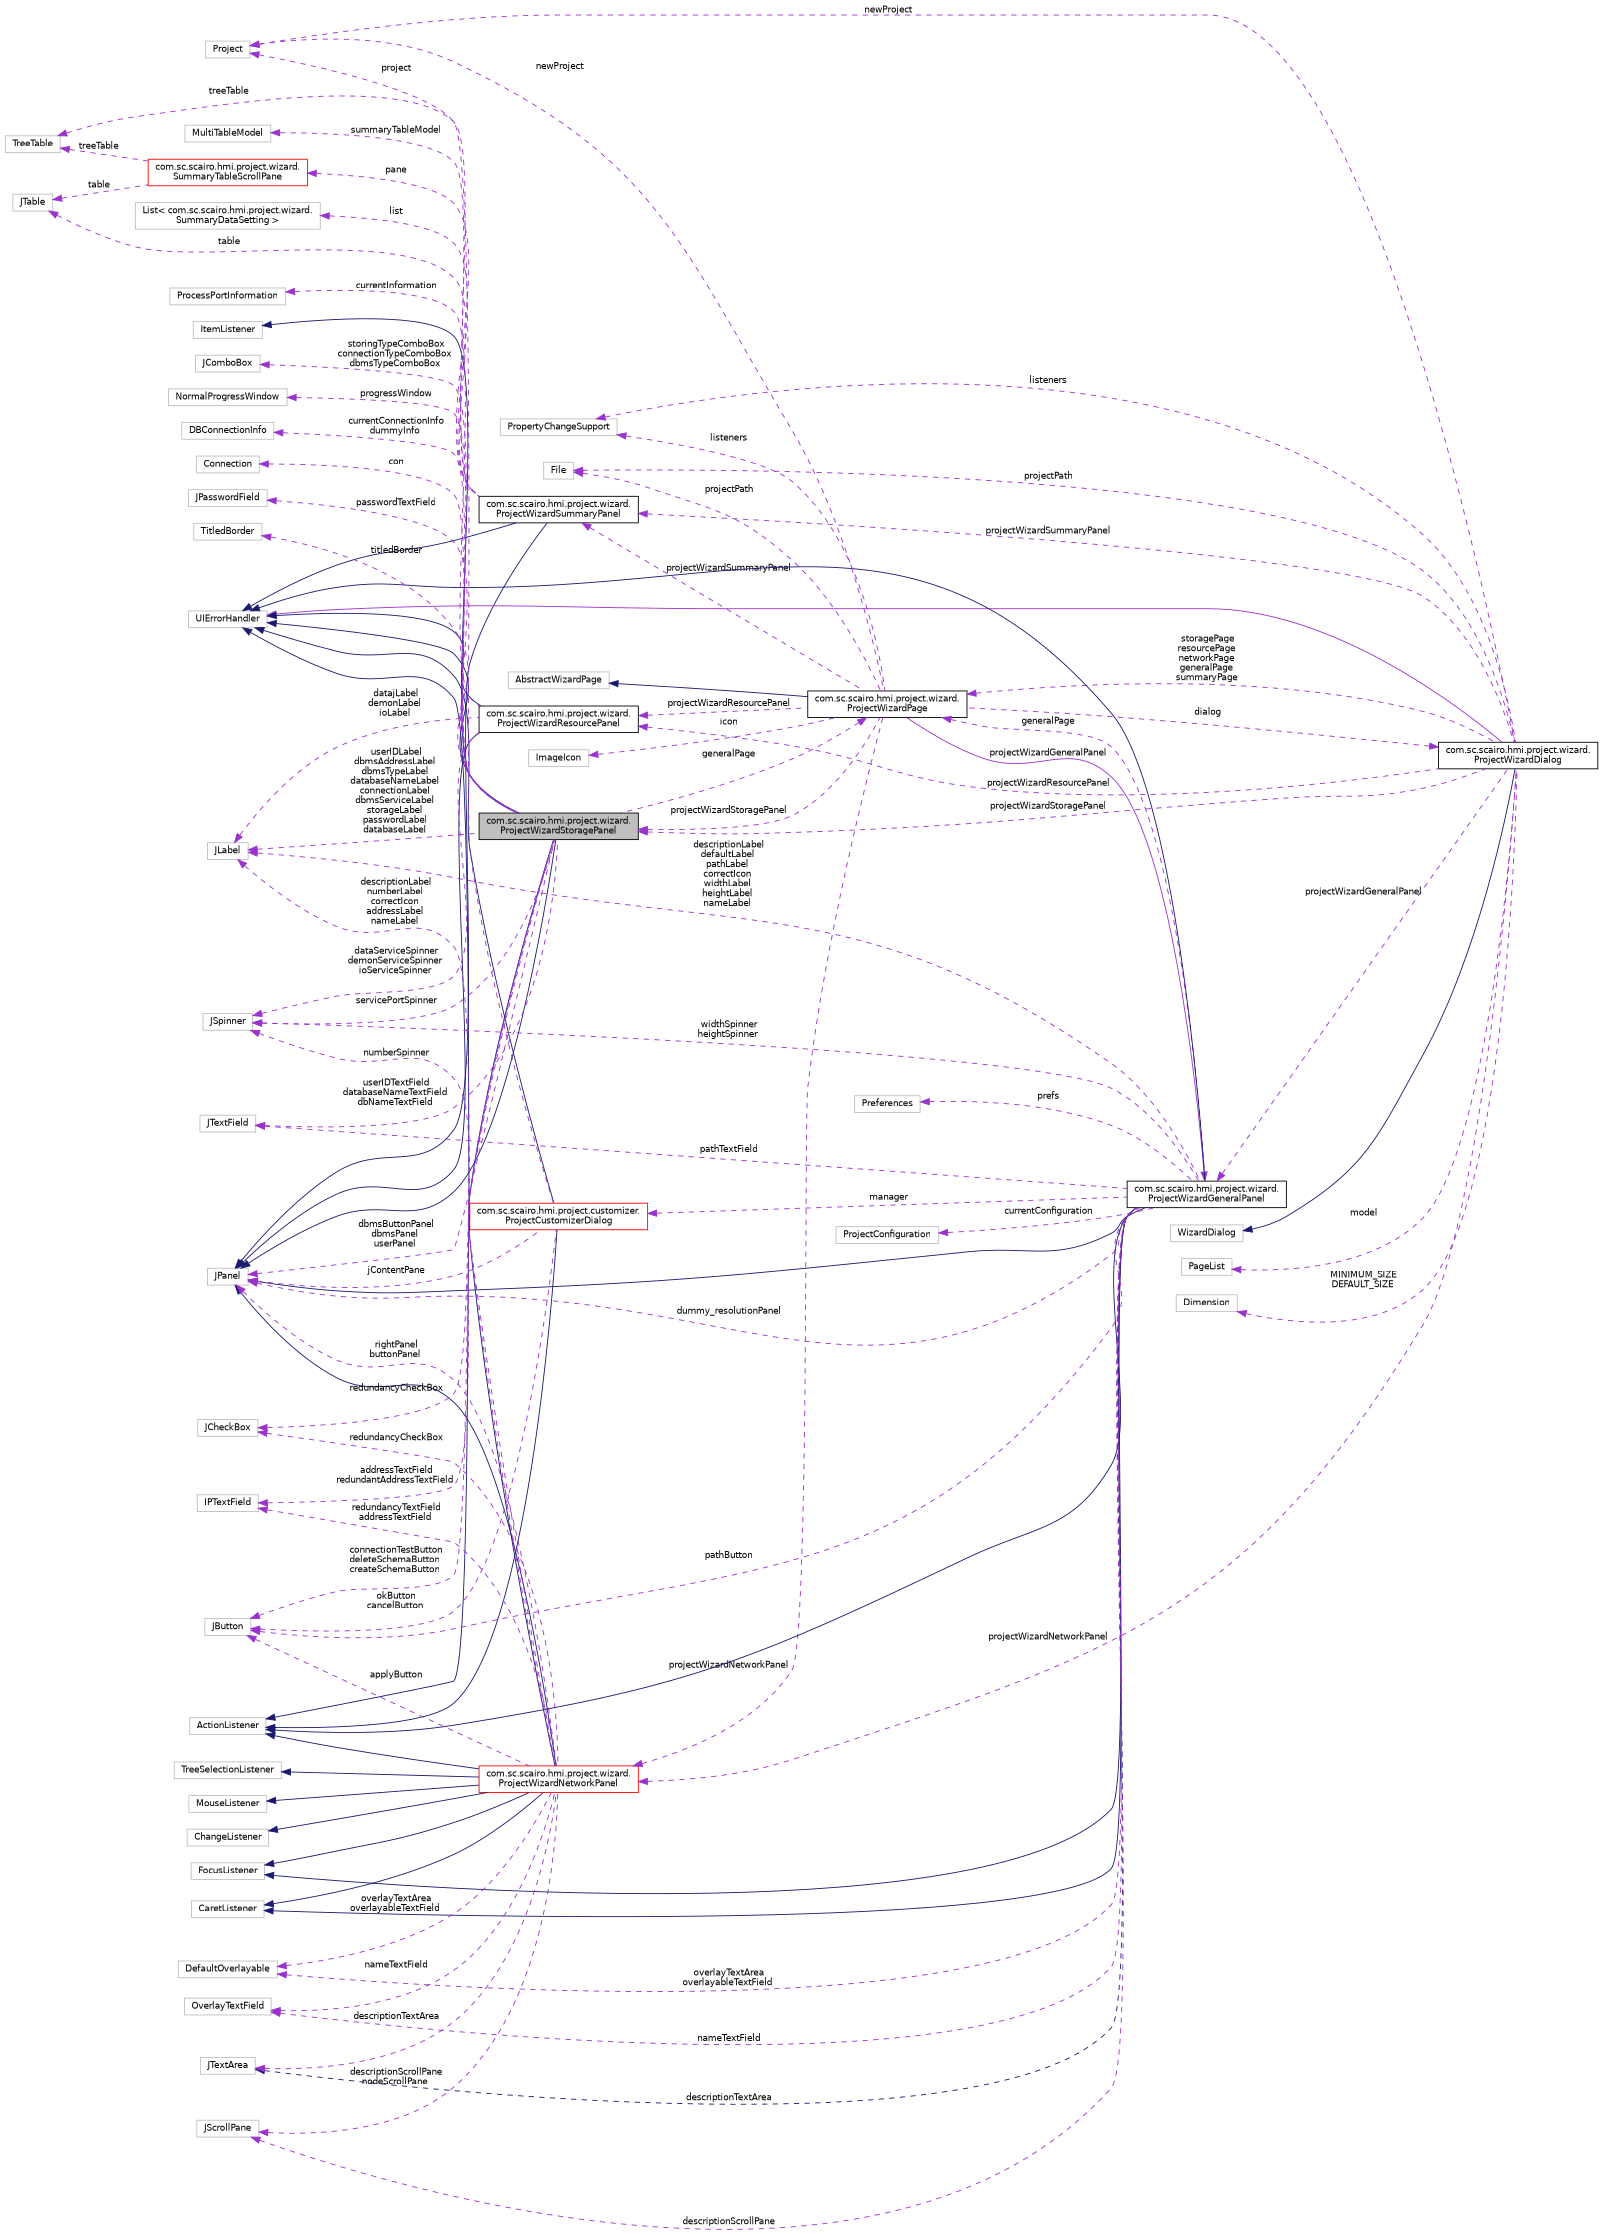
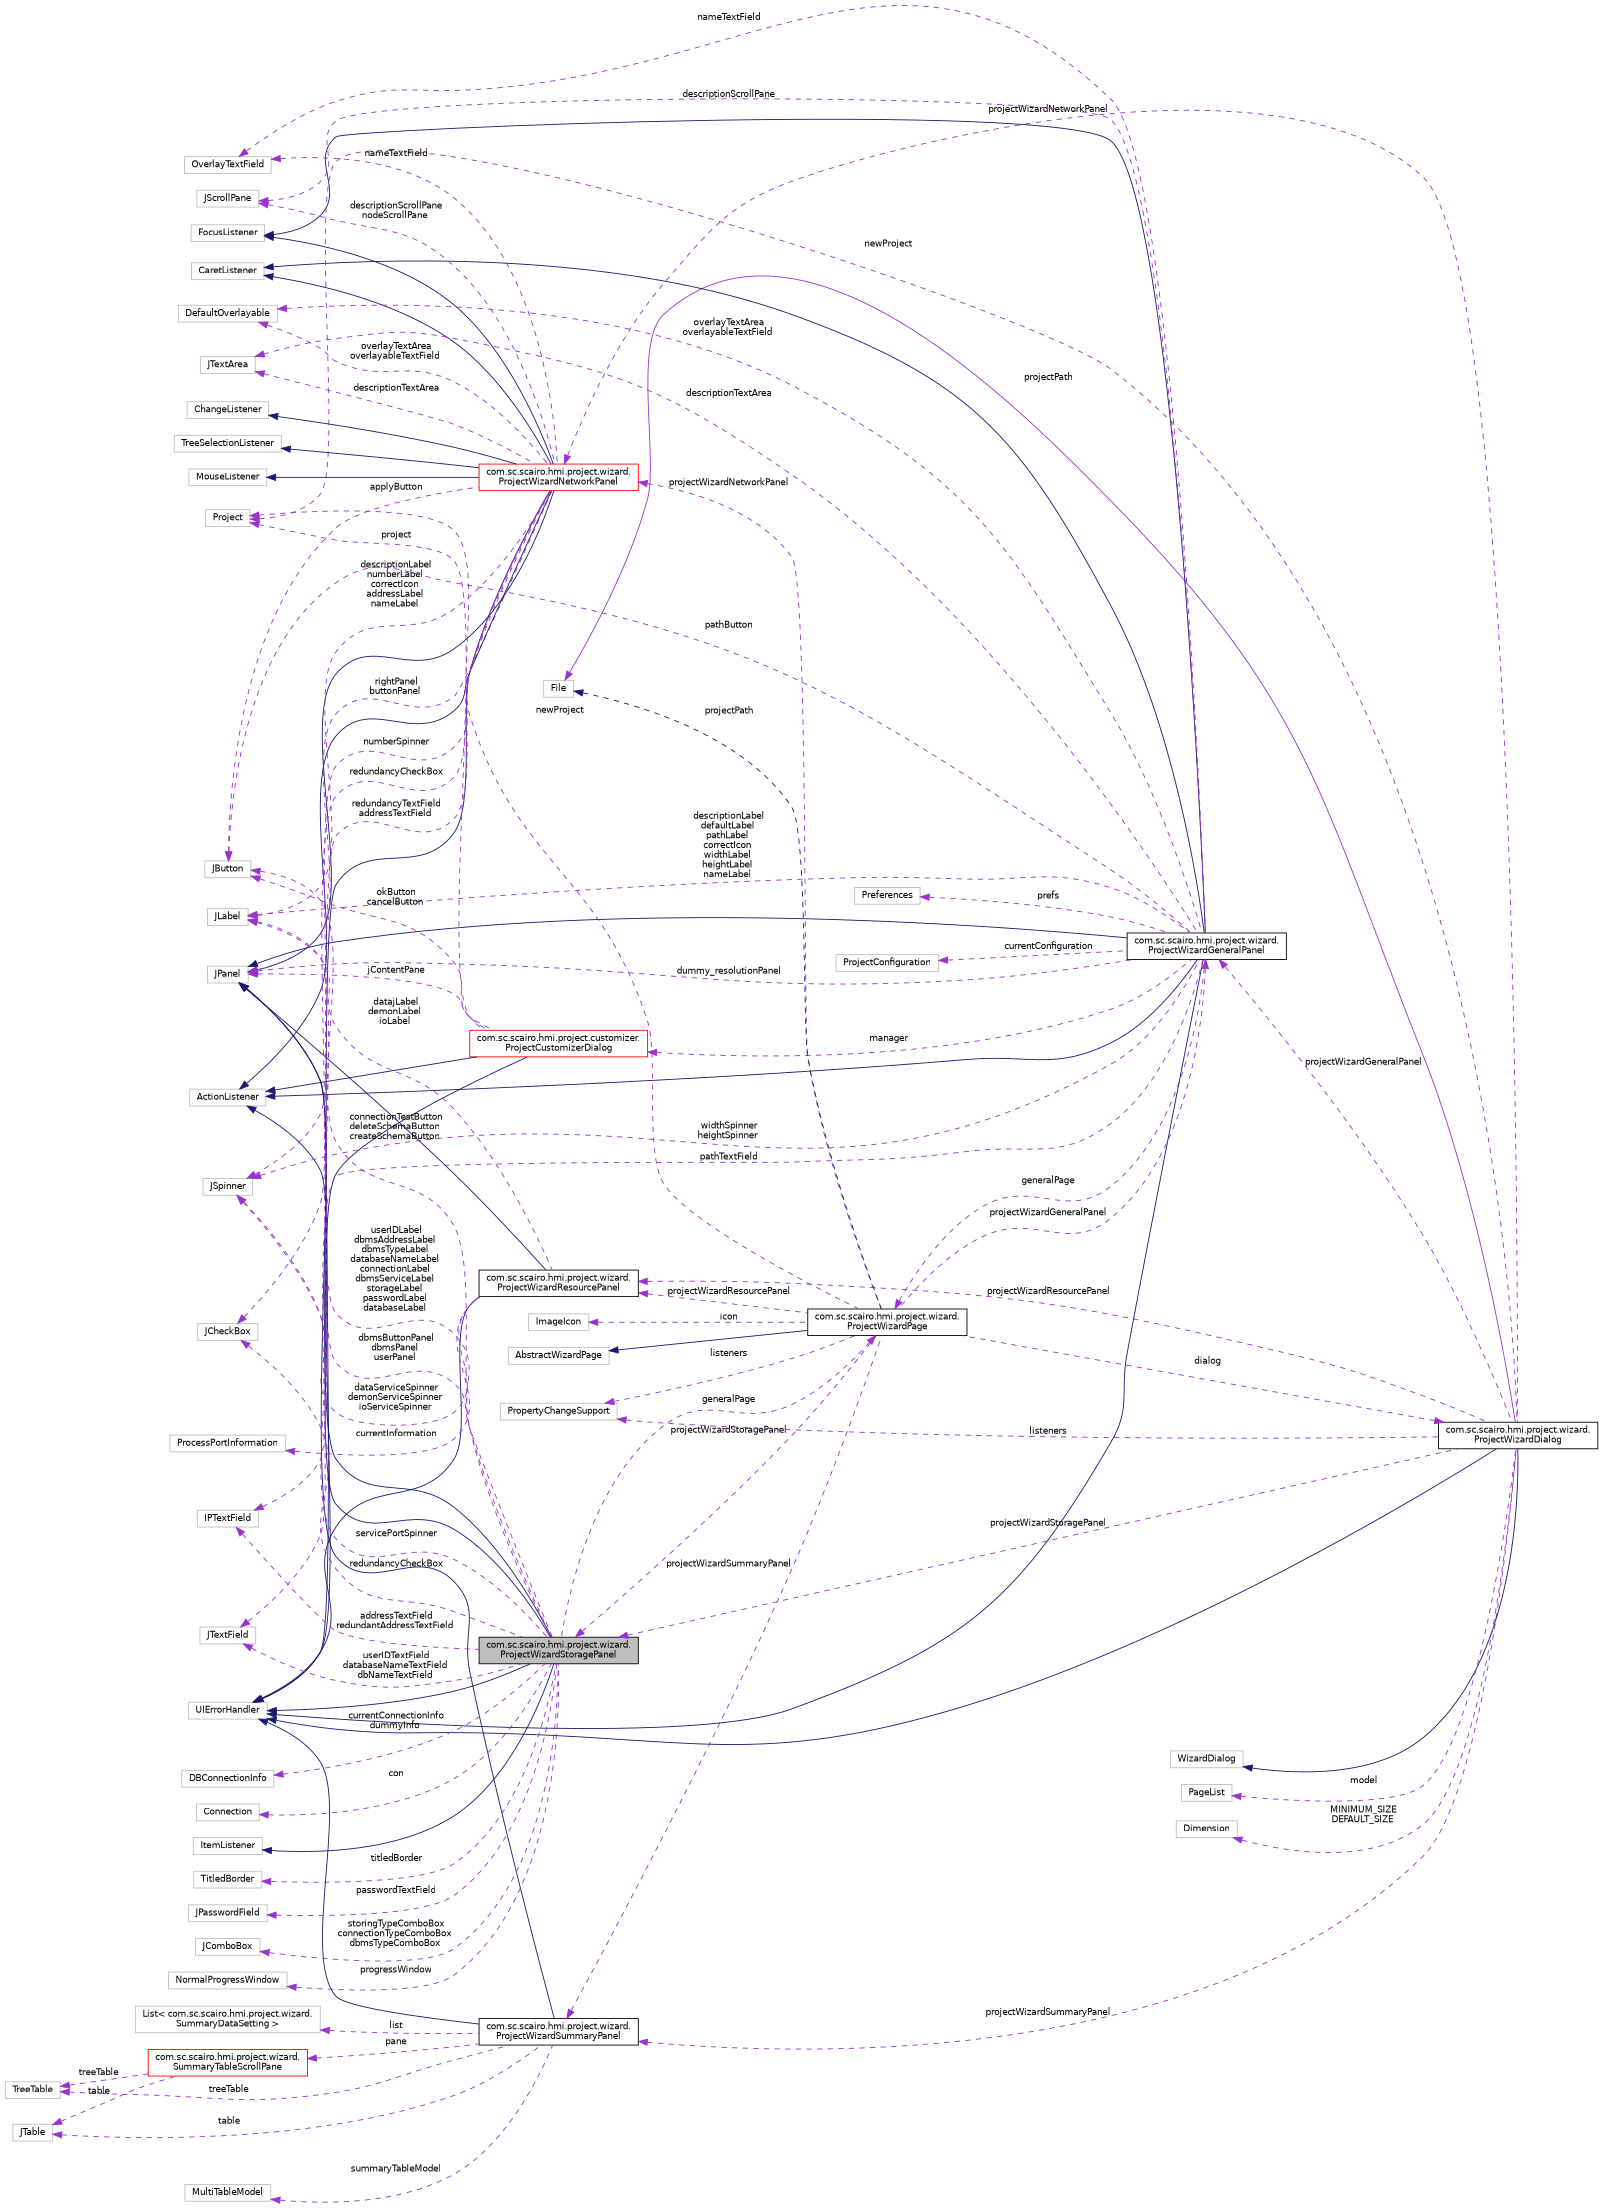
(1108, 491) -> (1149, 542)
(764, 538) -> (797, 828)
(906, 609) -> (916, 1719)
(1240, 686) -> none
(1153, 861) -> (1121, 1208)
(1095, 2038) -> (814, 492)
